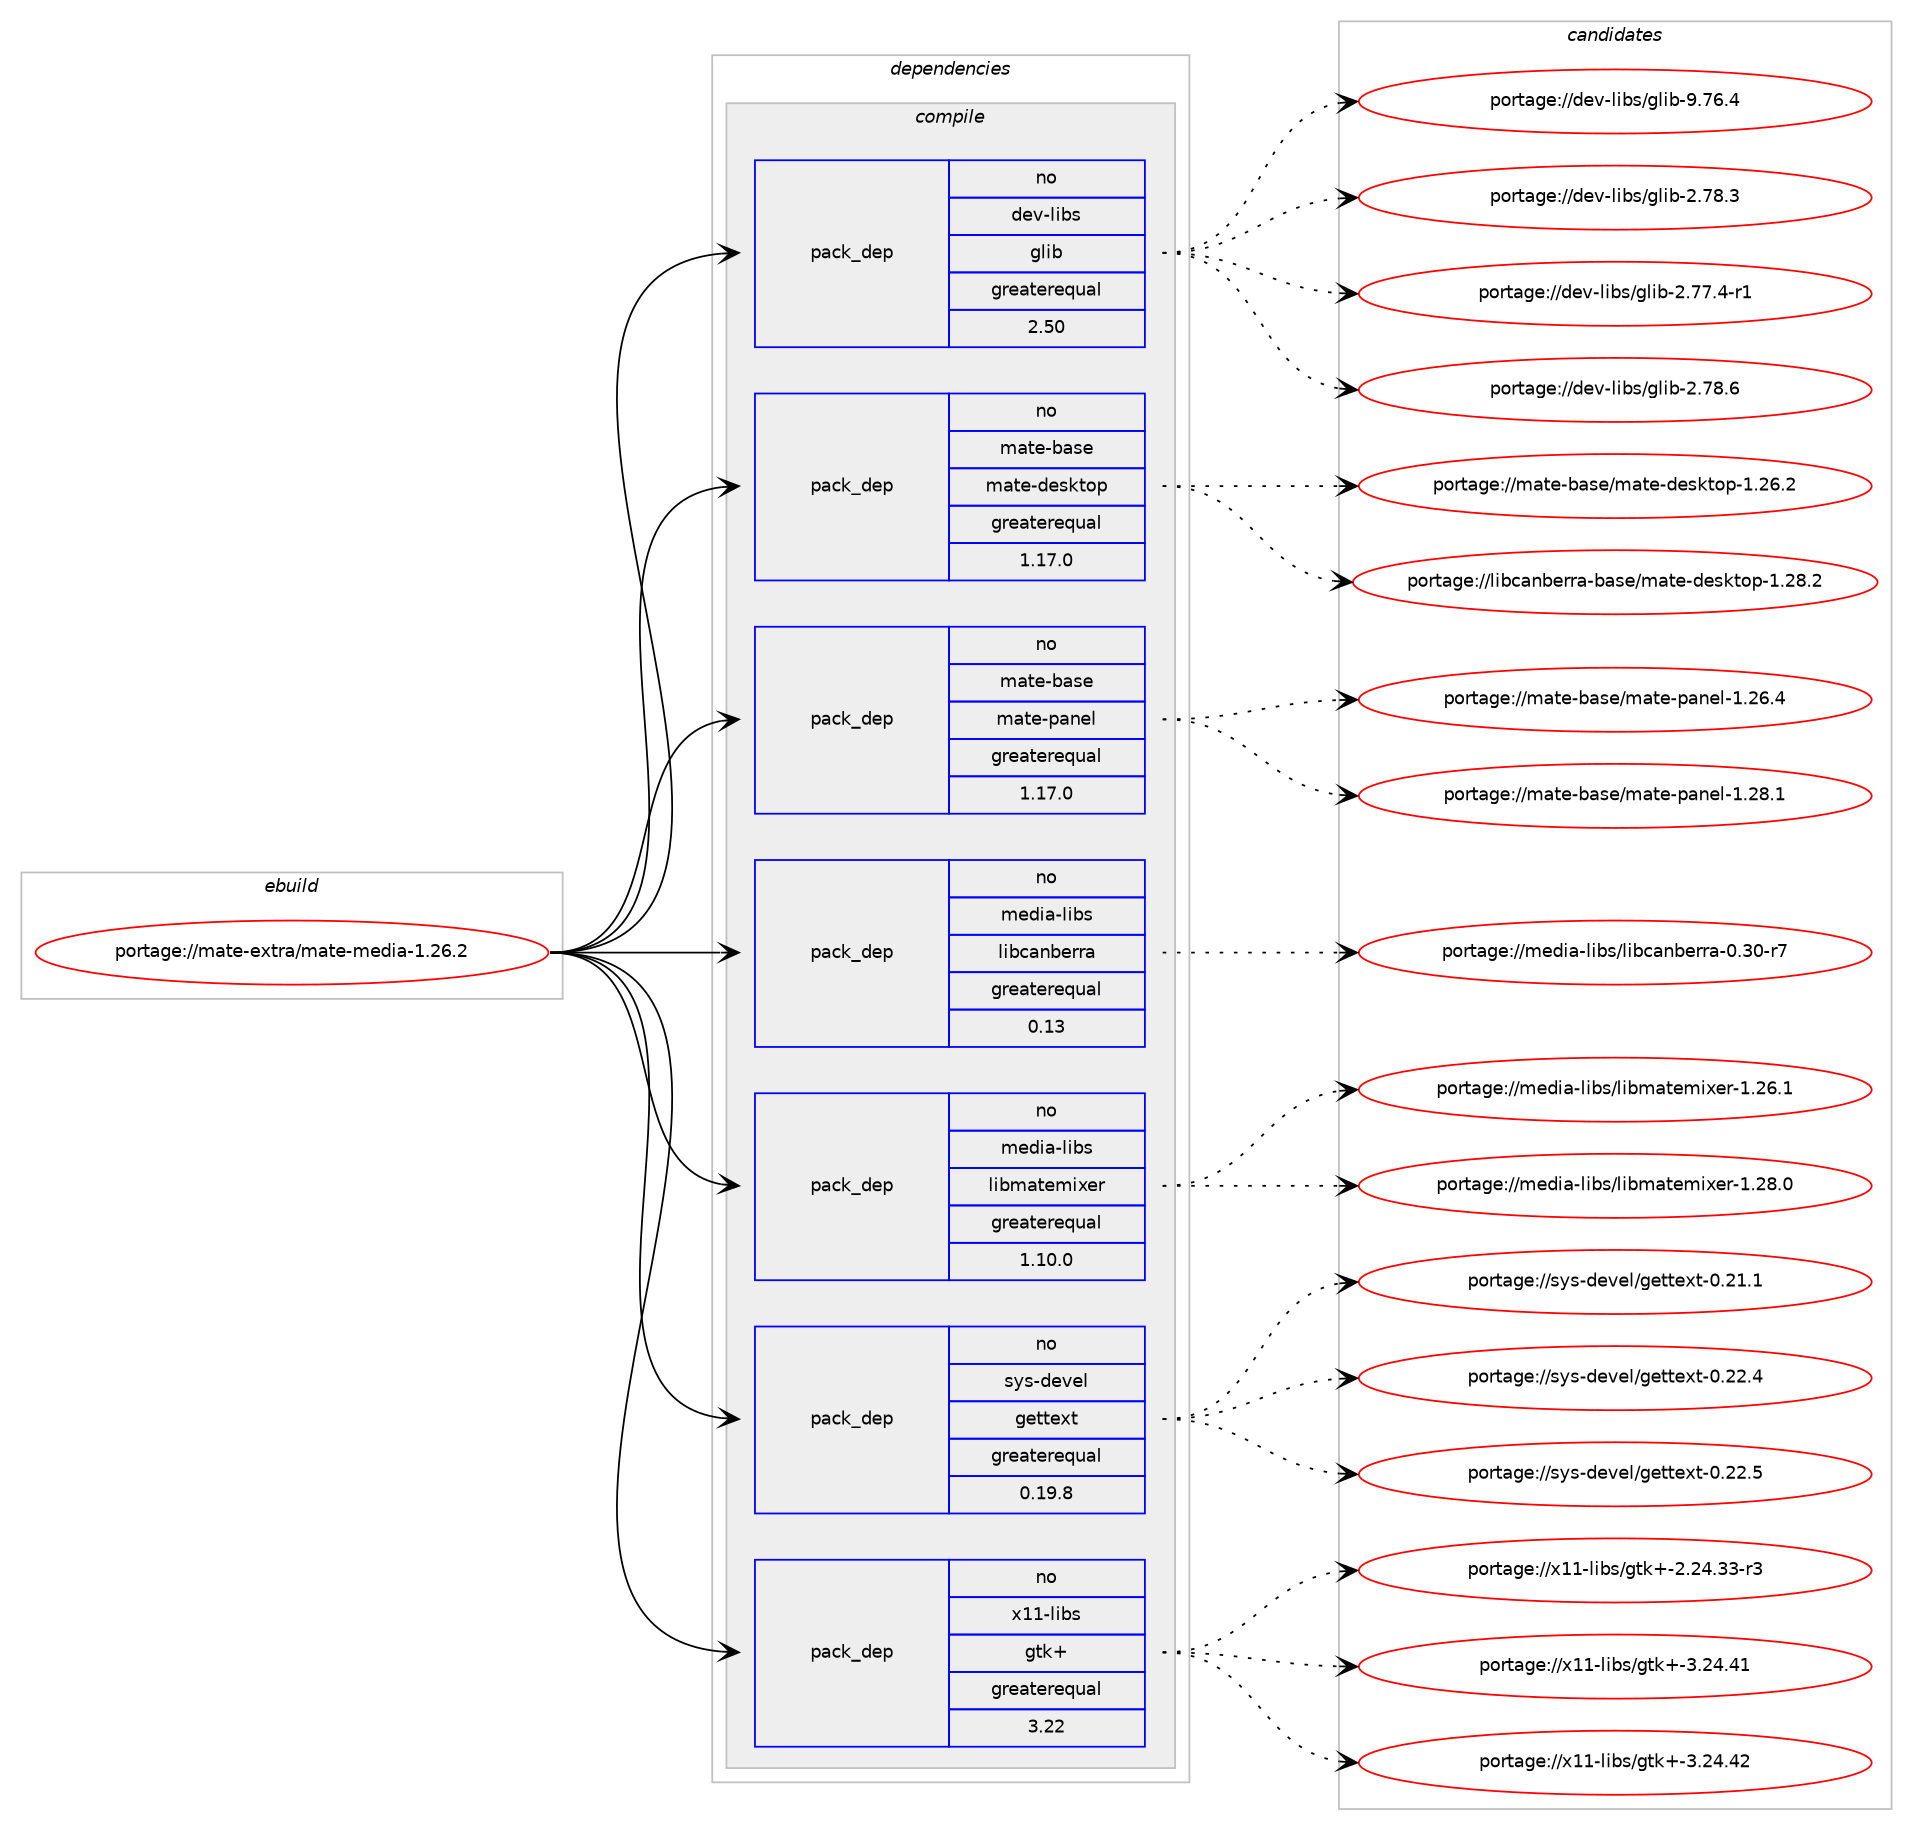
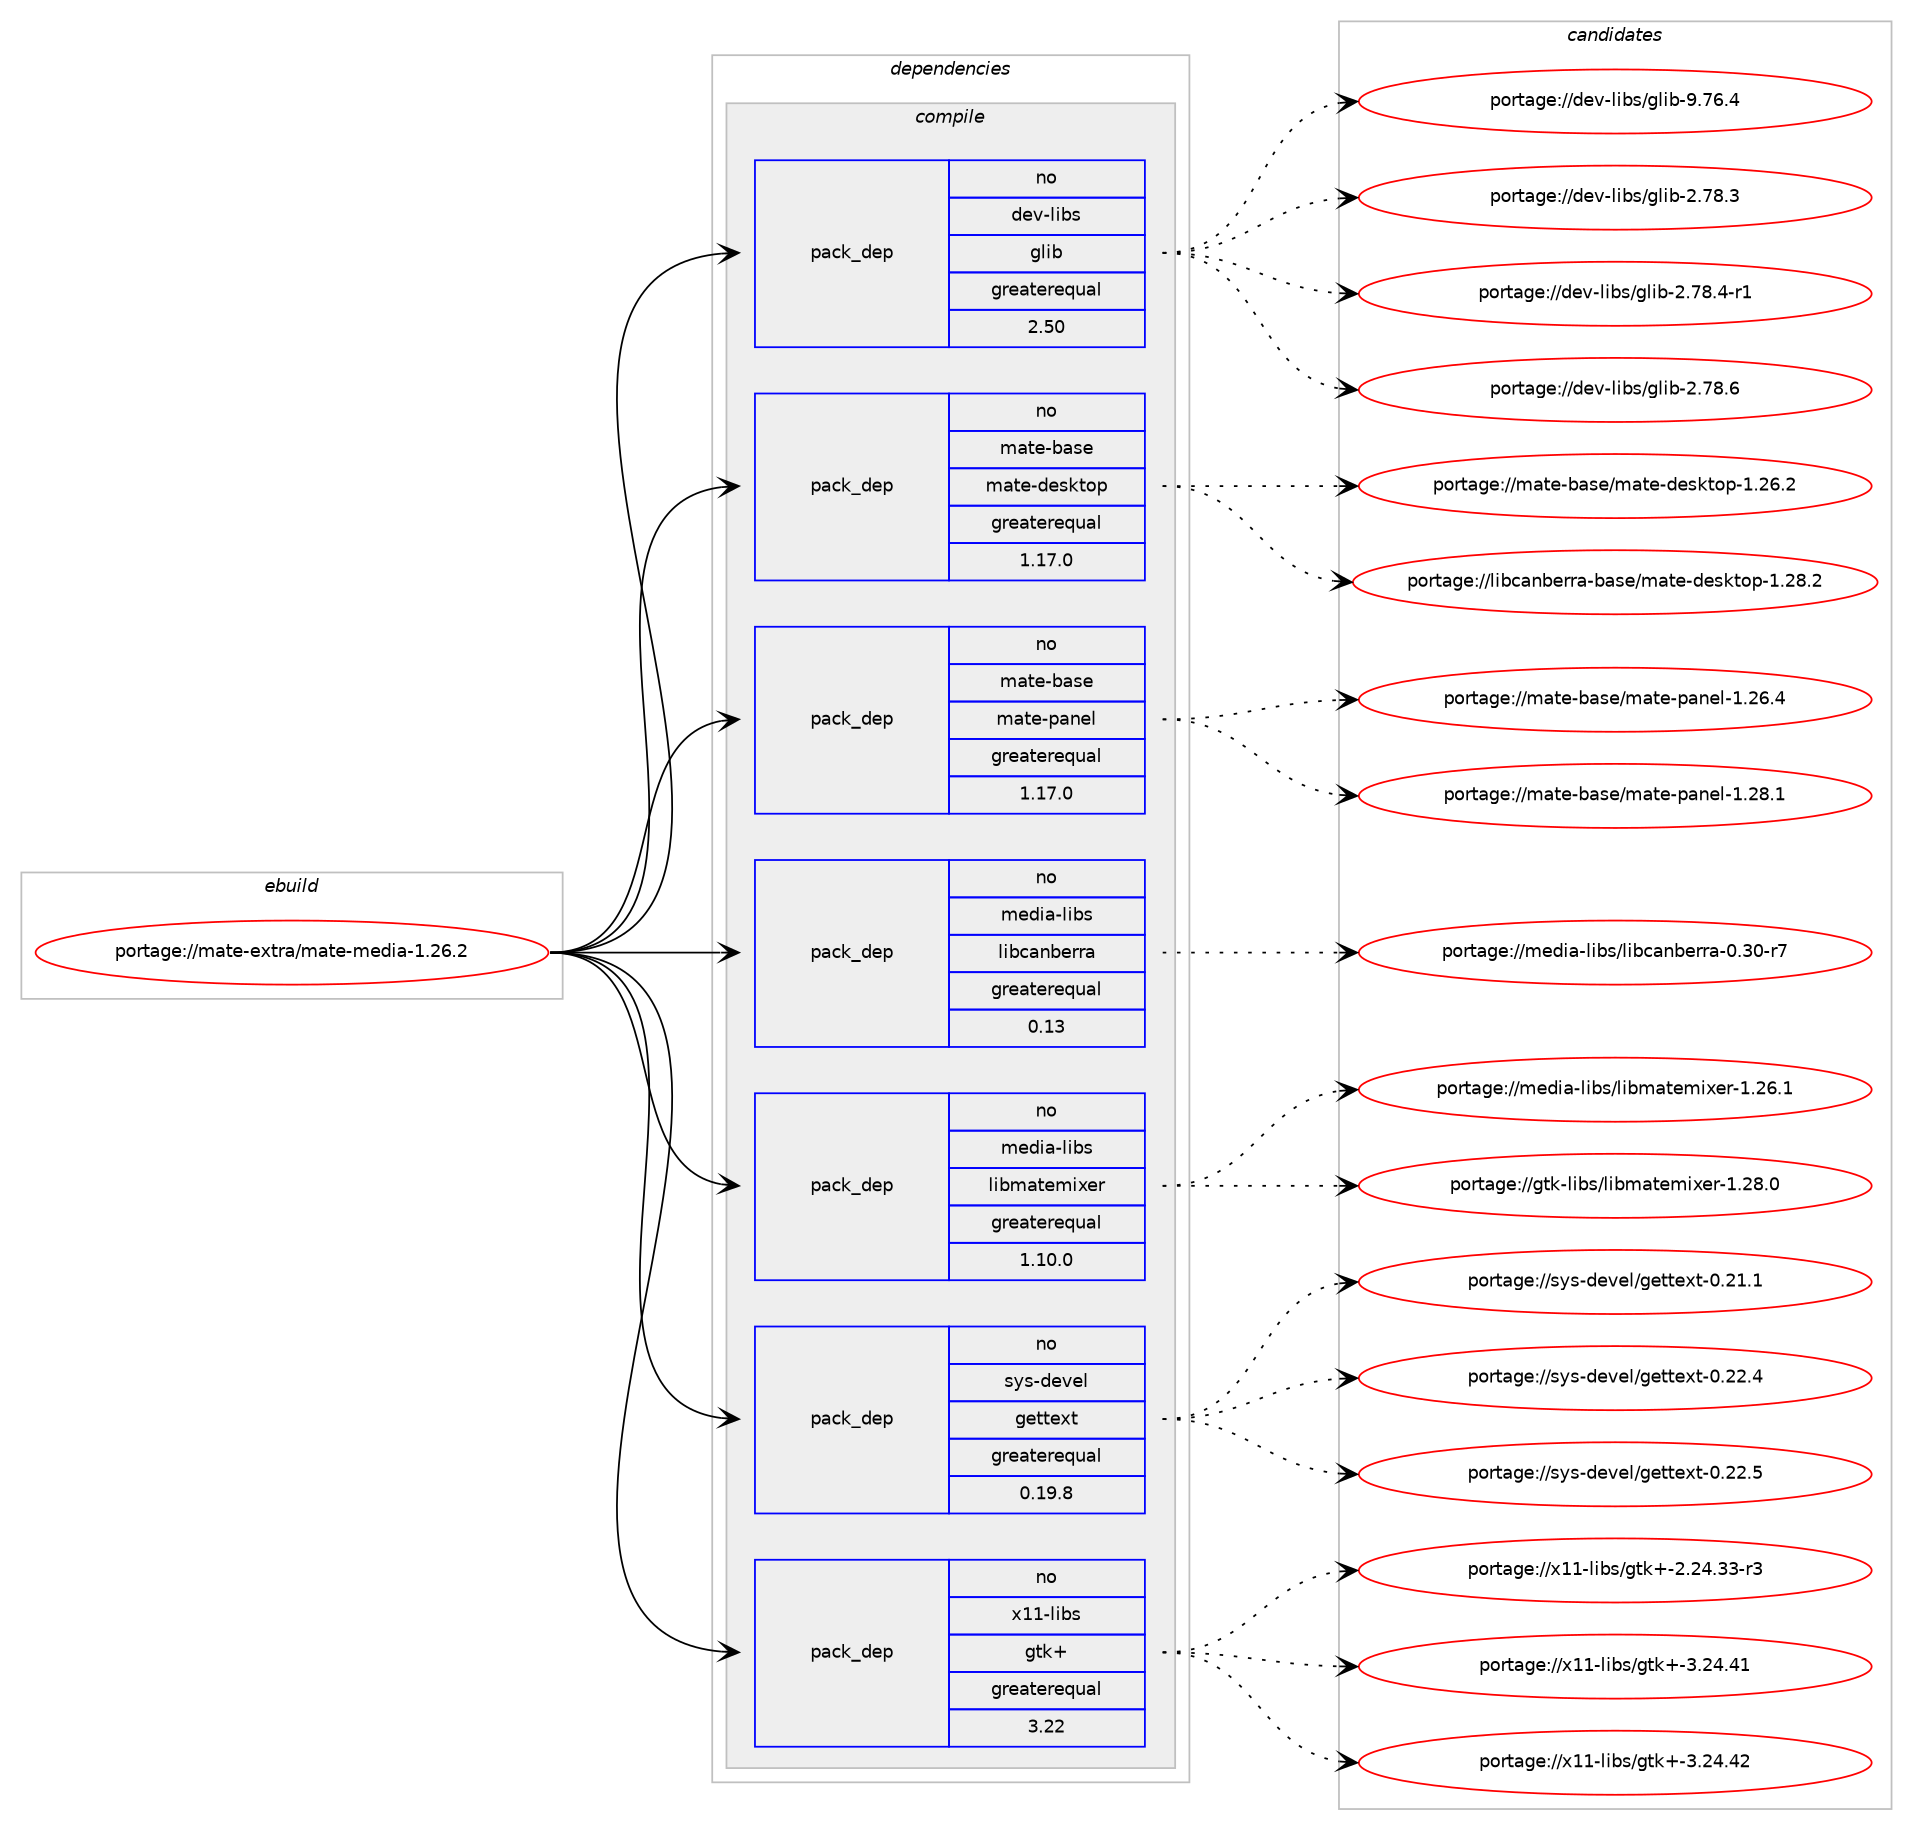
(1615, 294) -> (1615, 294)
(1615, 1186) -> (1615, 1186)
